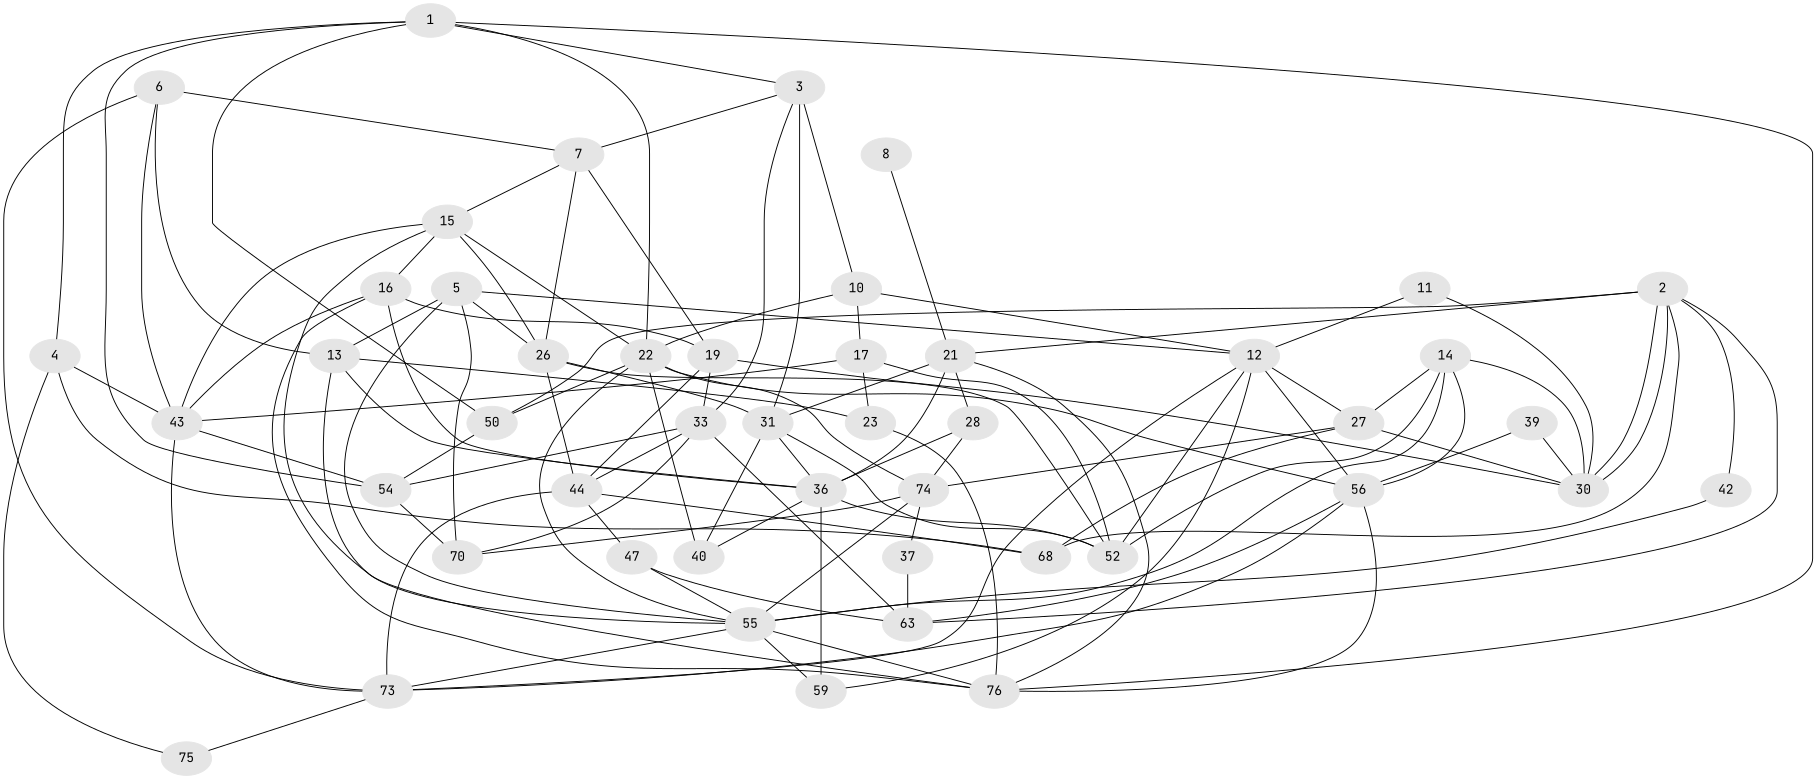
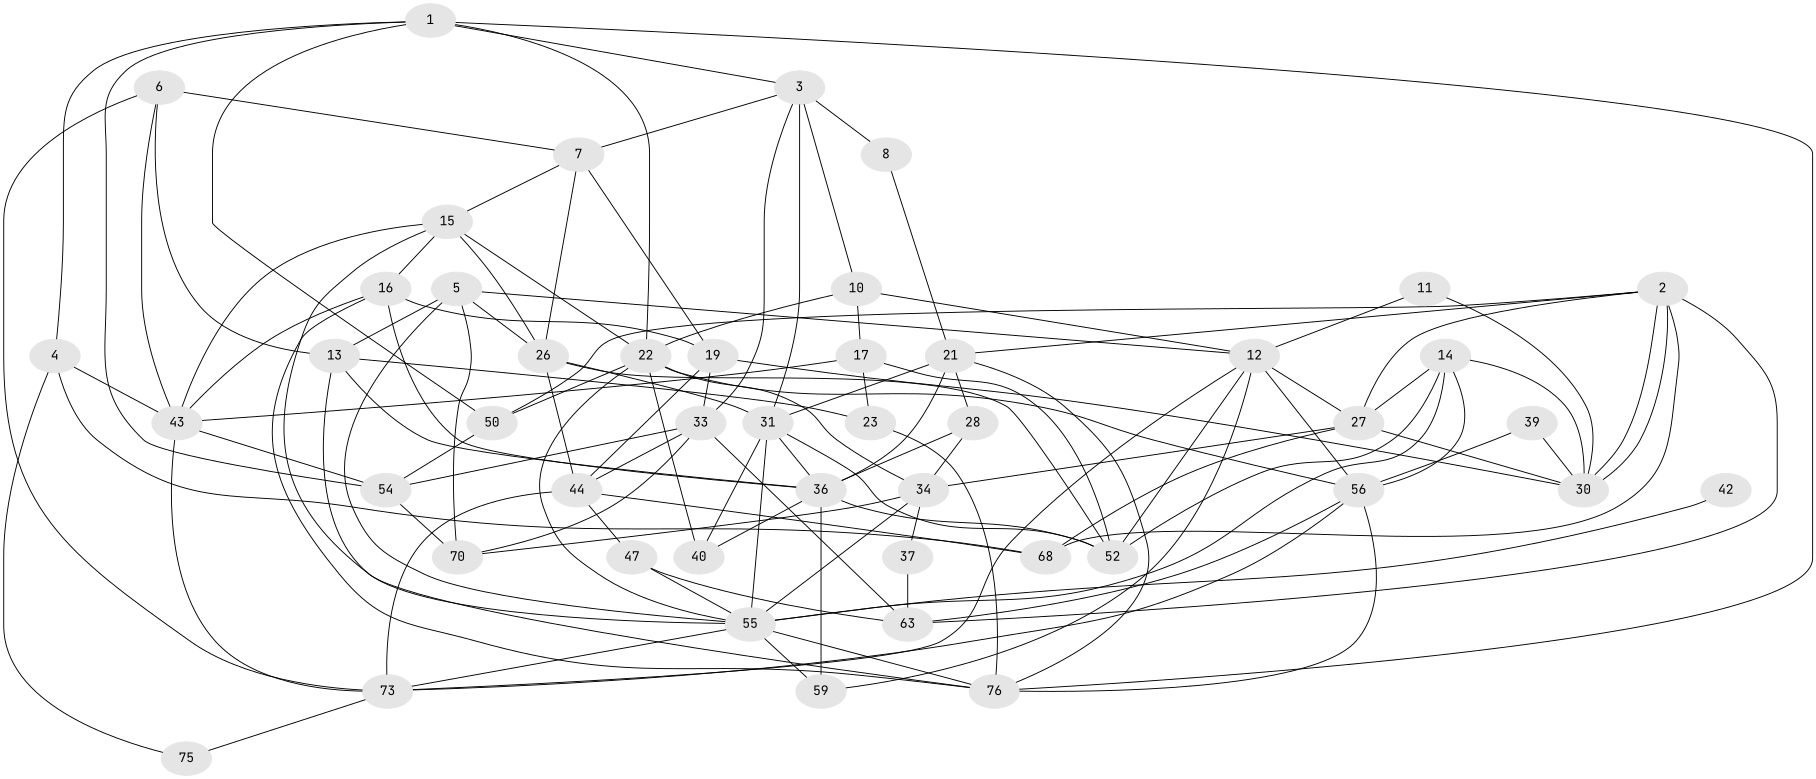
none -> (843, 121)
(1731, 378) -> (1474, 317)
(924, 490) -> (924, 490)
none -> (758, 536)
